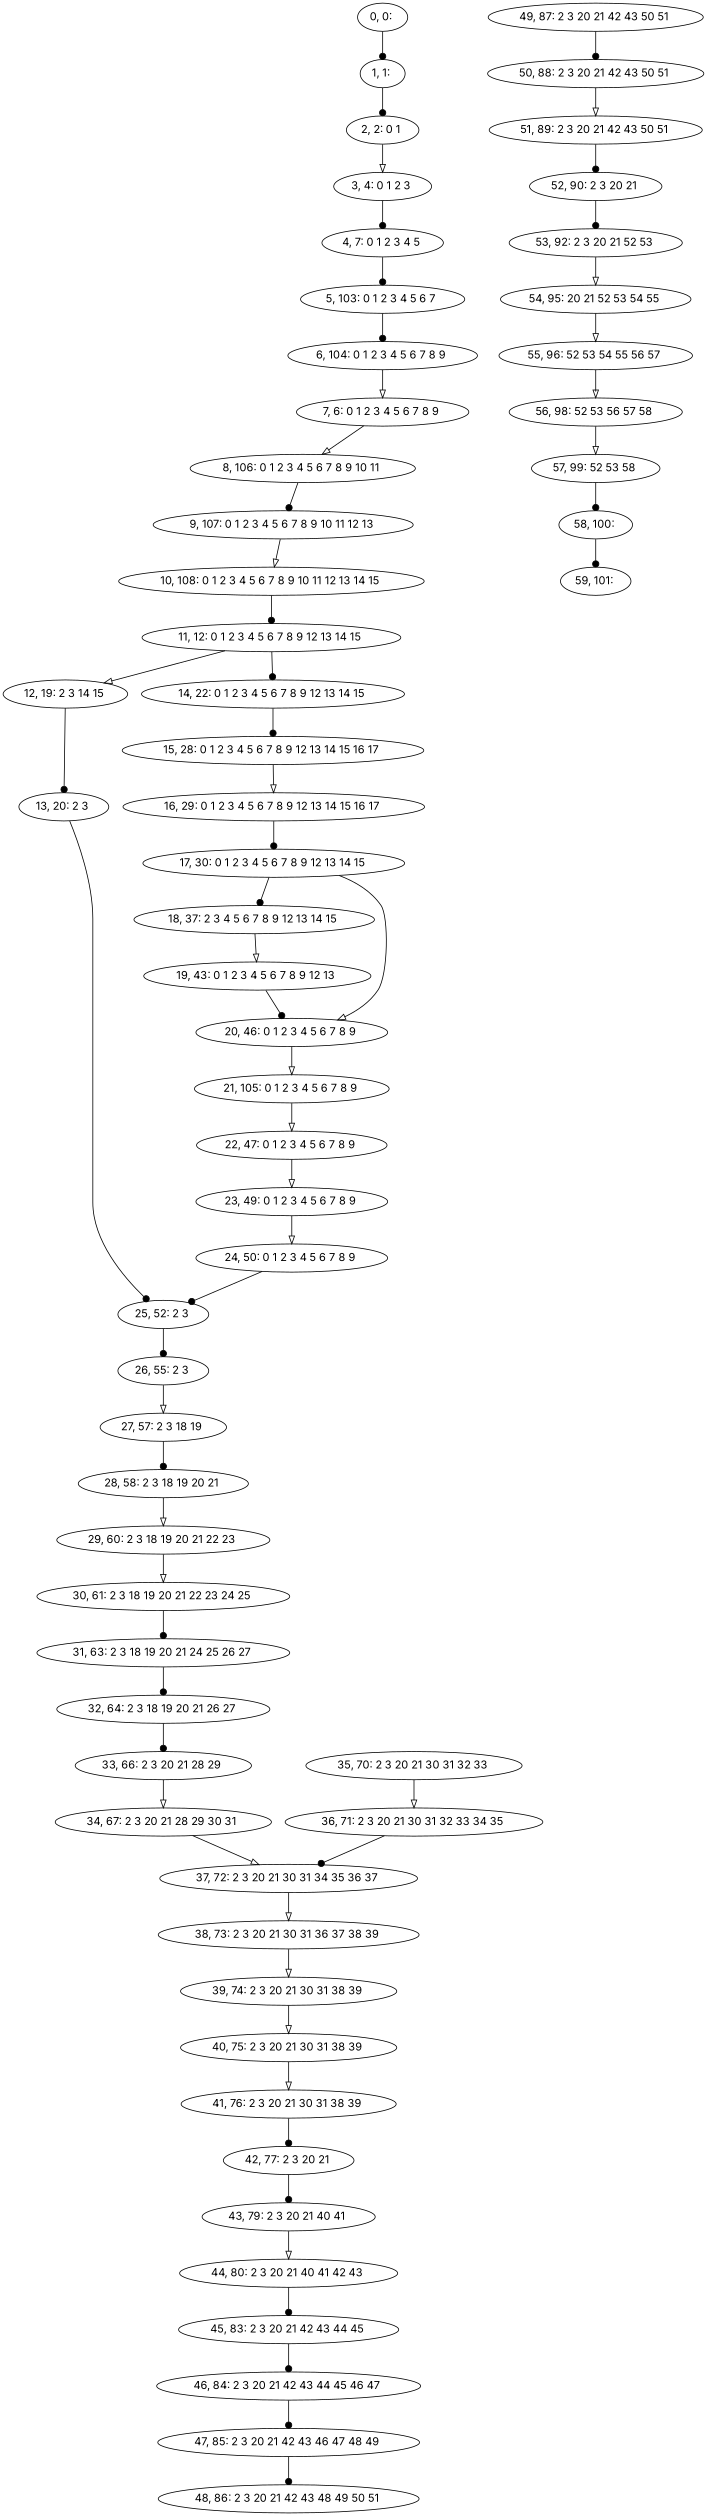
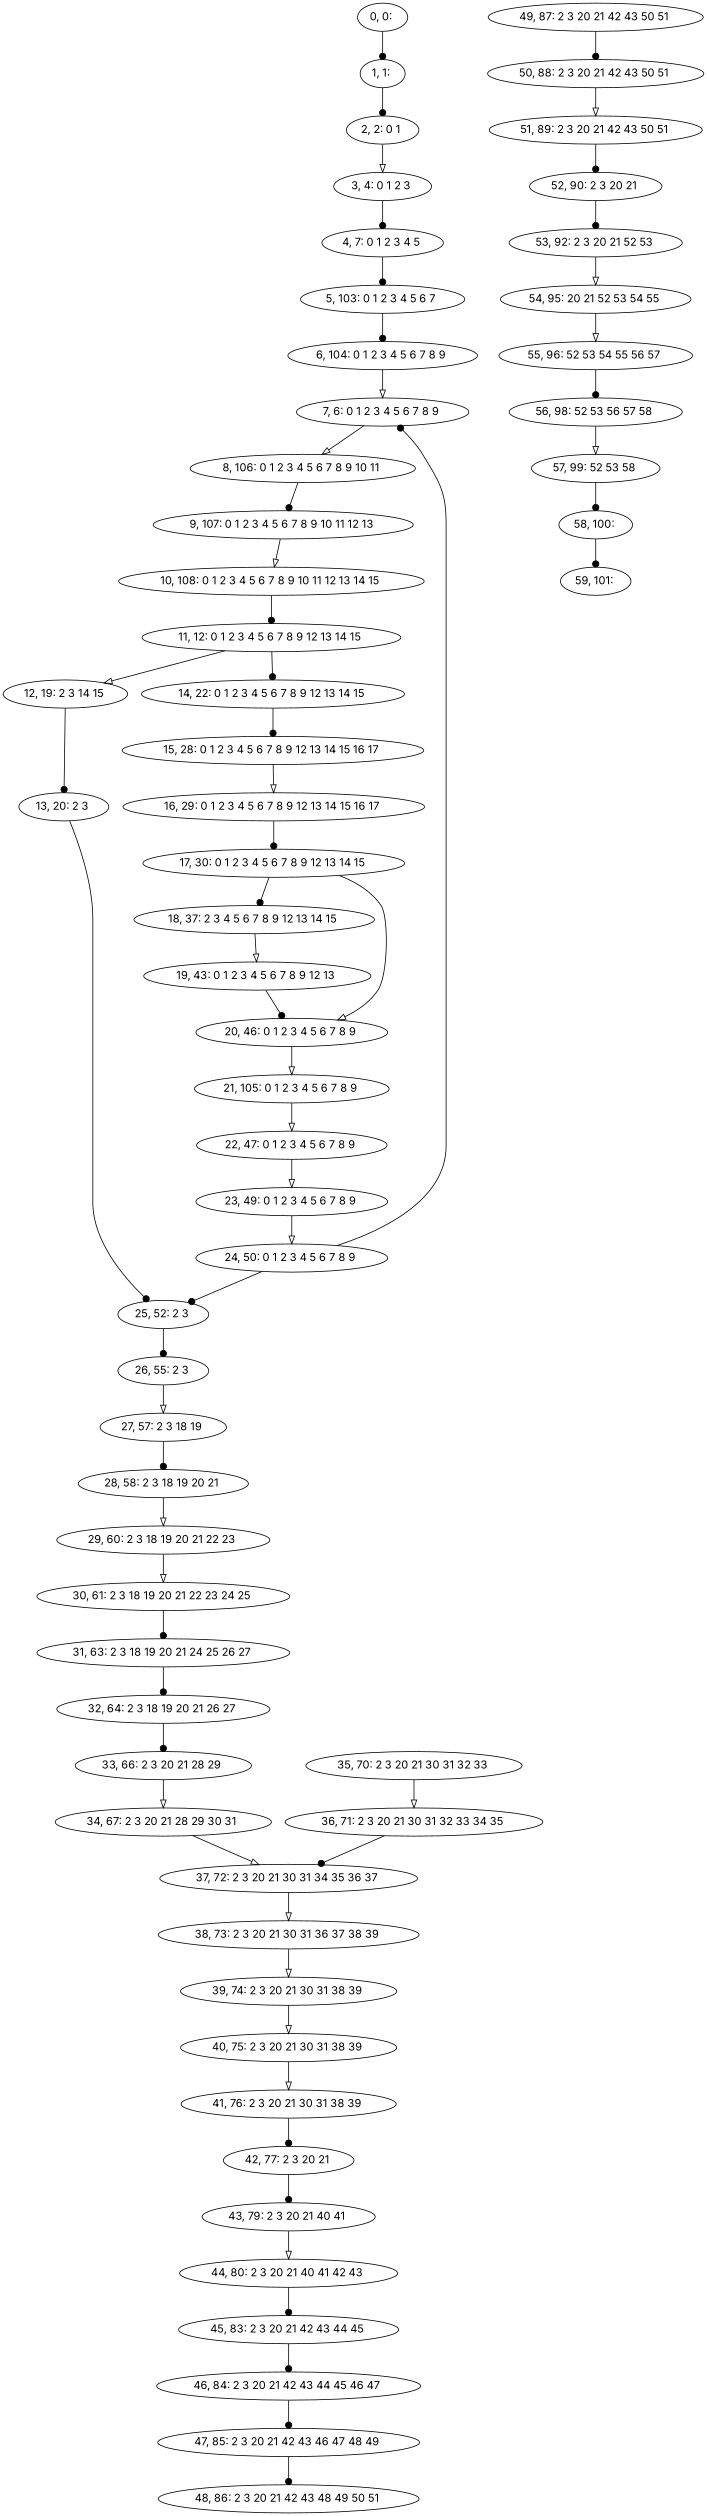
(596, 381) -> (596, 381)
none -> (446, 861)
